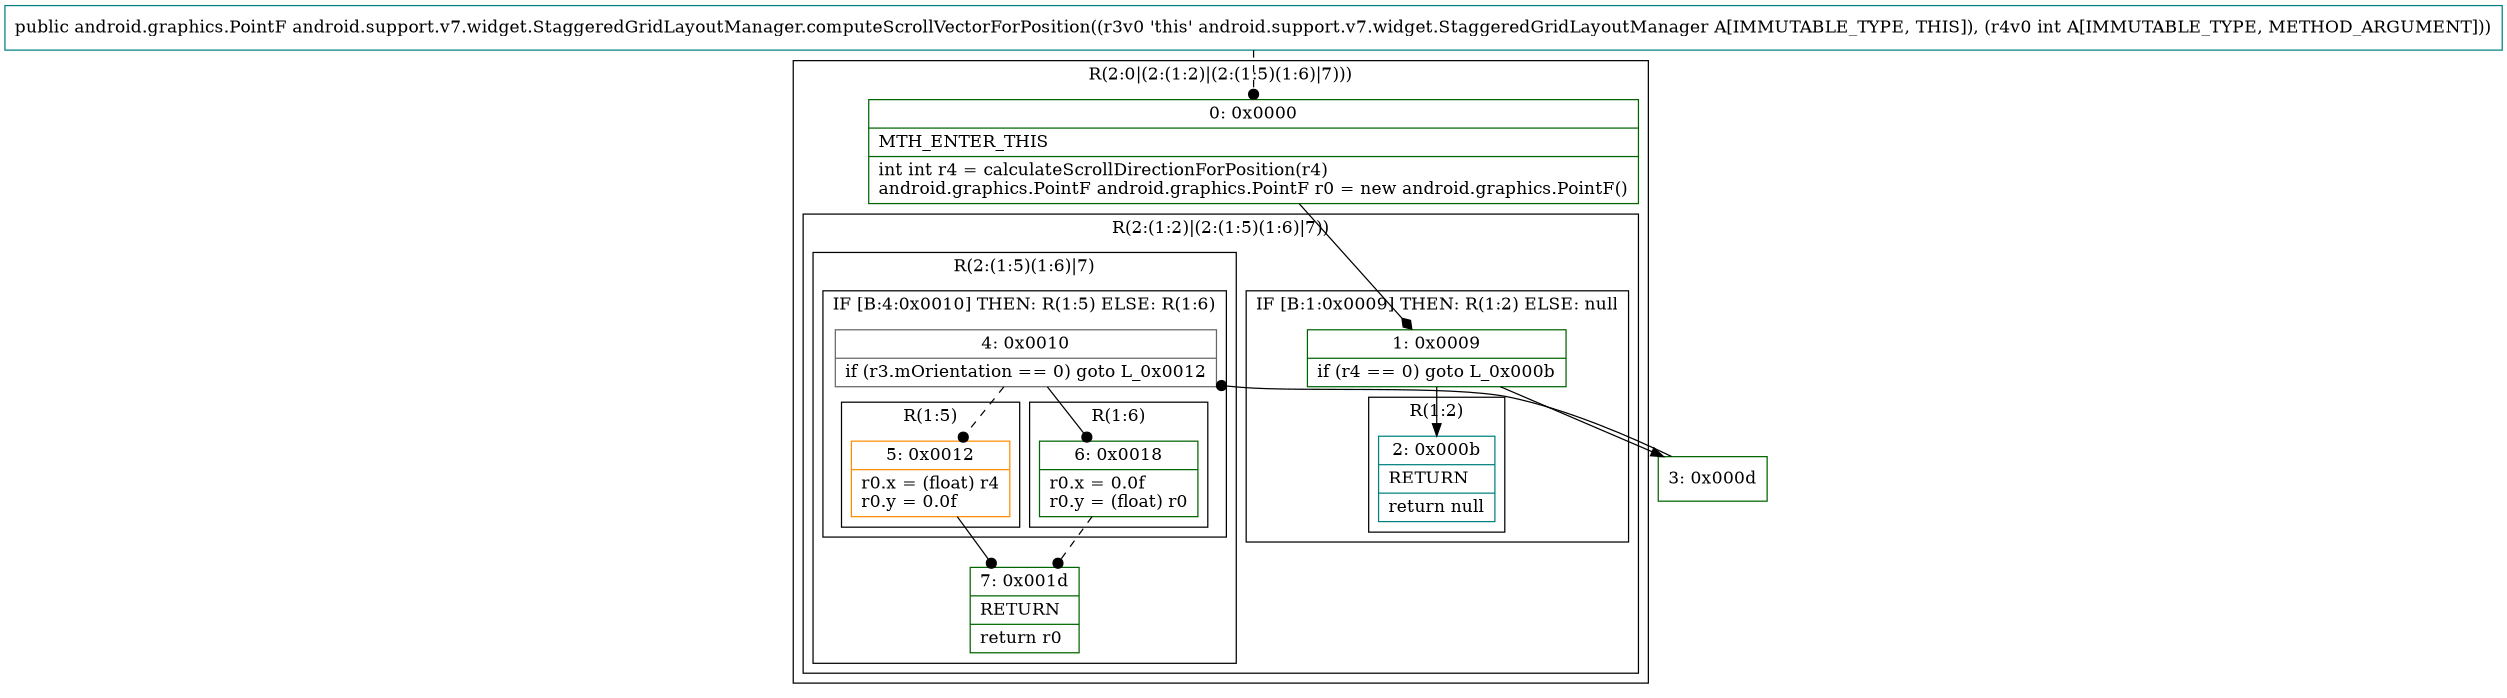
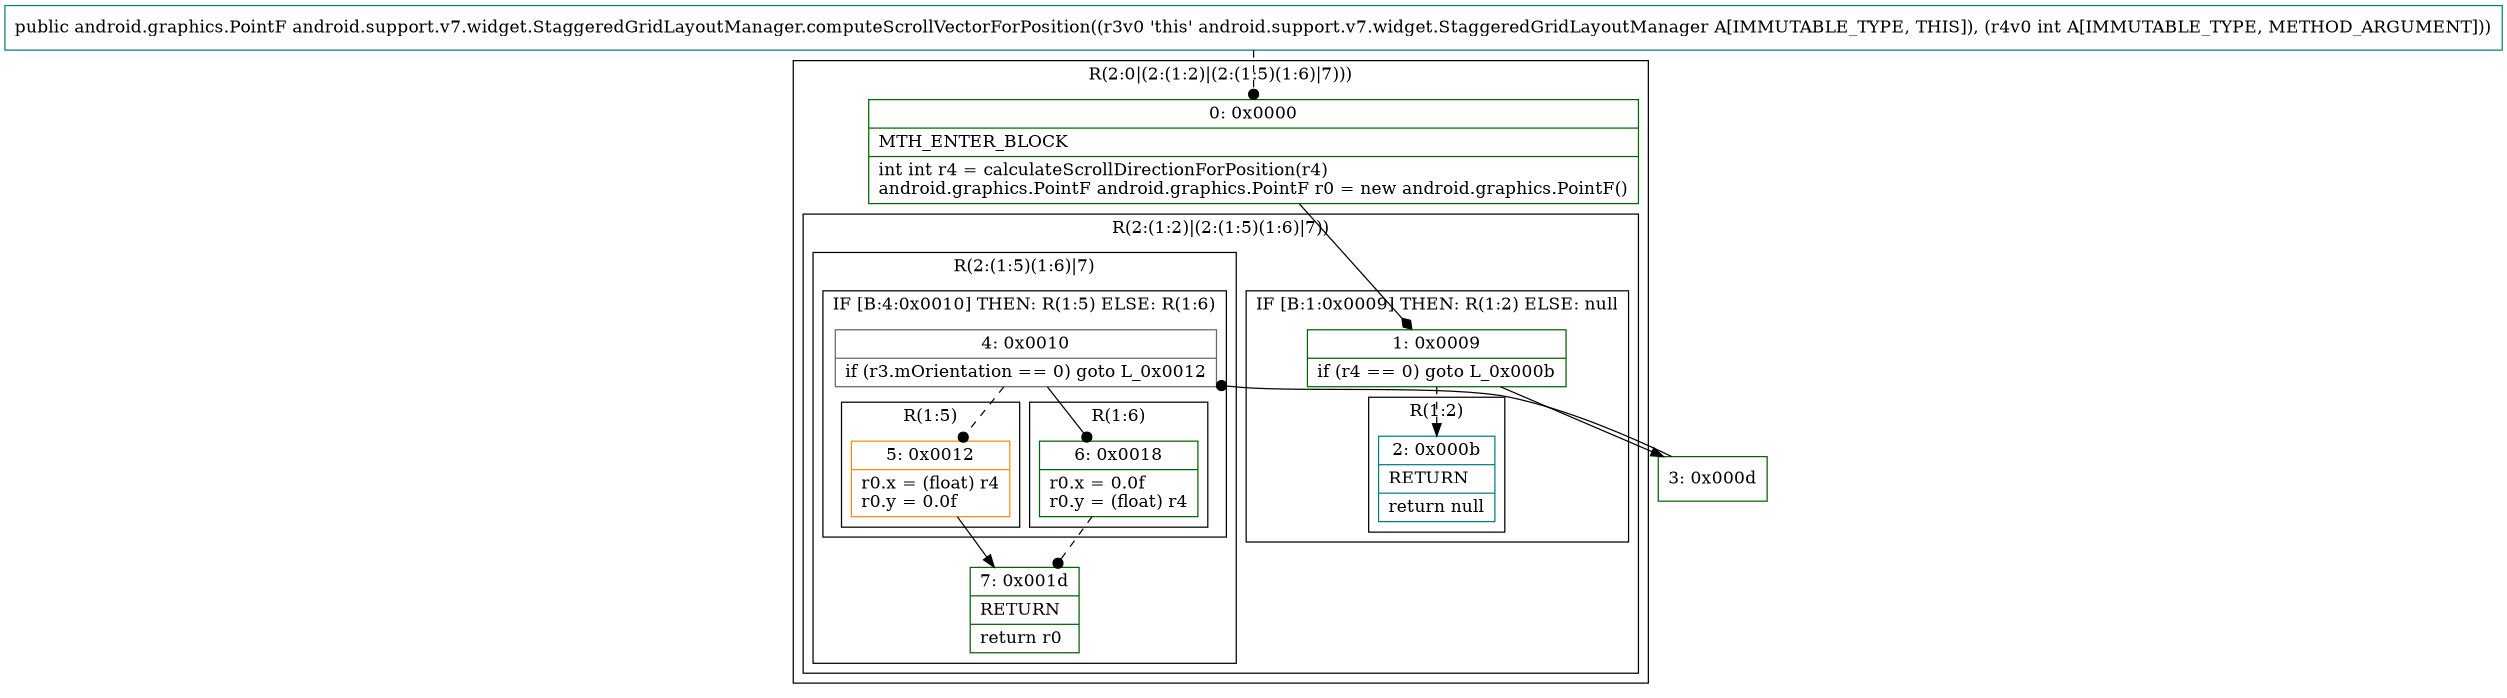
(964, 142) -> (974, 142)
(1437, 405) -> (1437, 405)
(1119, 502) -> (1119, 502)
(978, 545) -> (978, 545)
